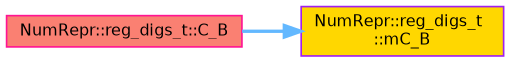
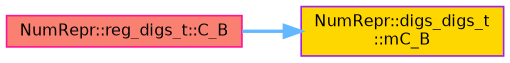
(402, 31) -> (402, 31)
